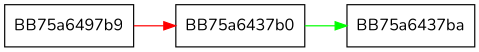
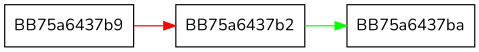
(69, 26) -> (69, 26)
(240, 26) -> (240, 26)
